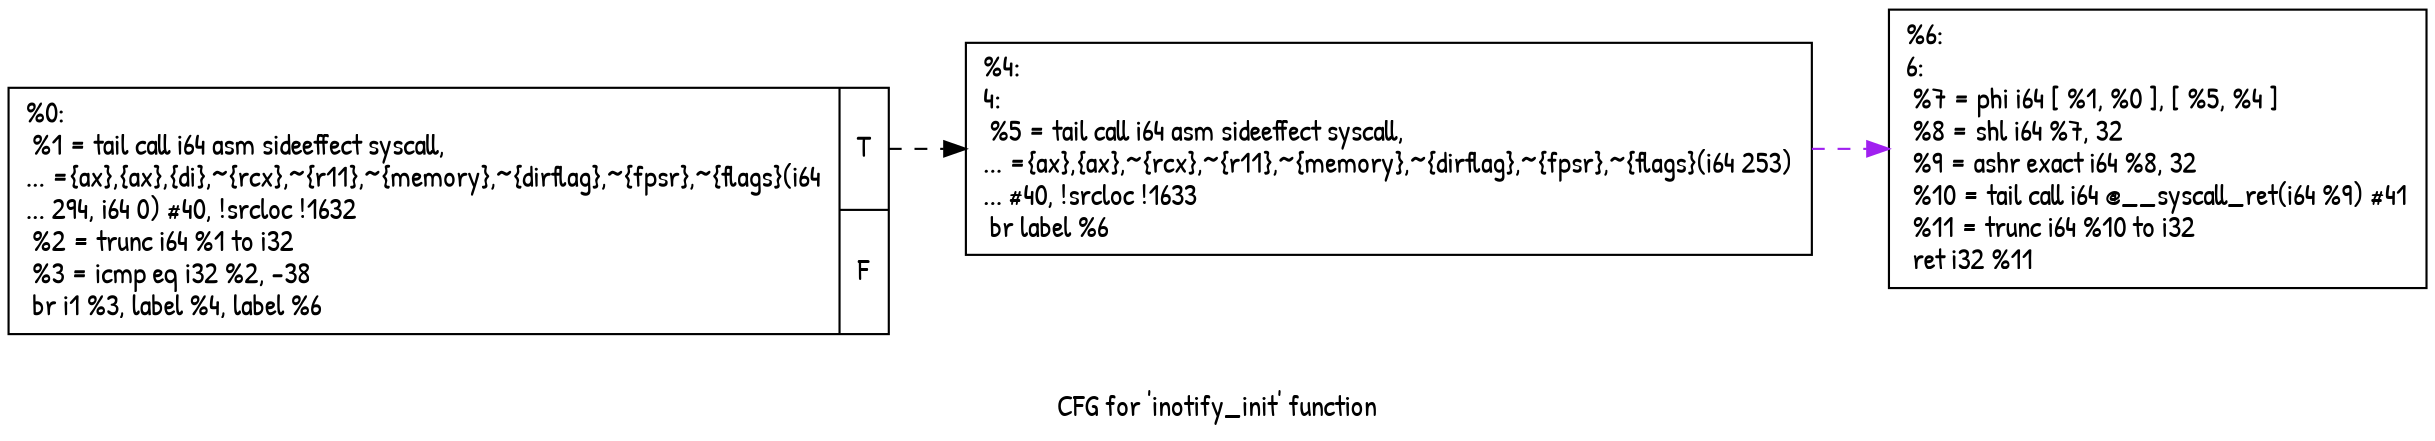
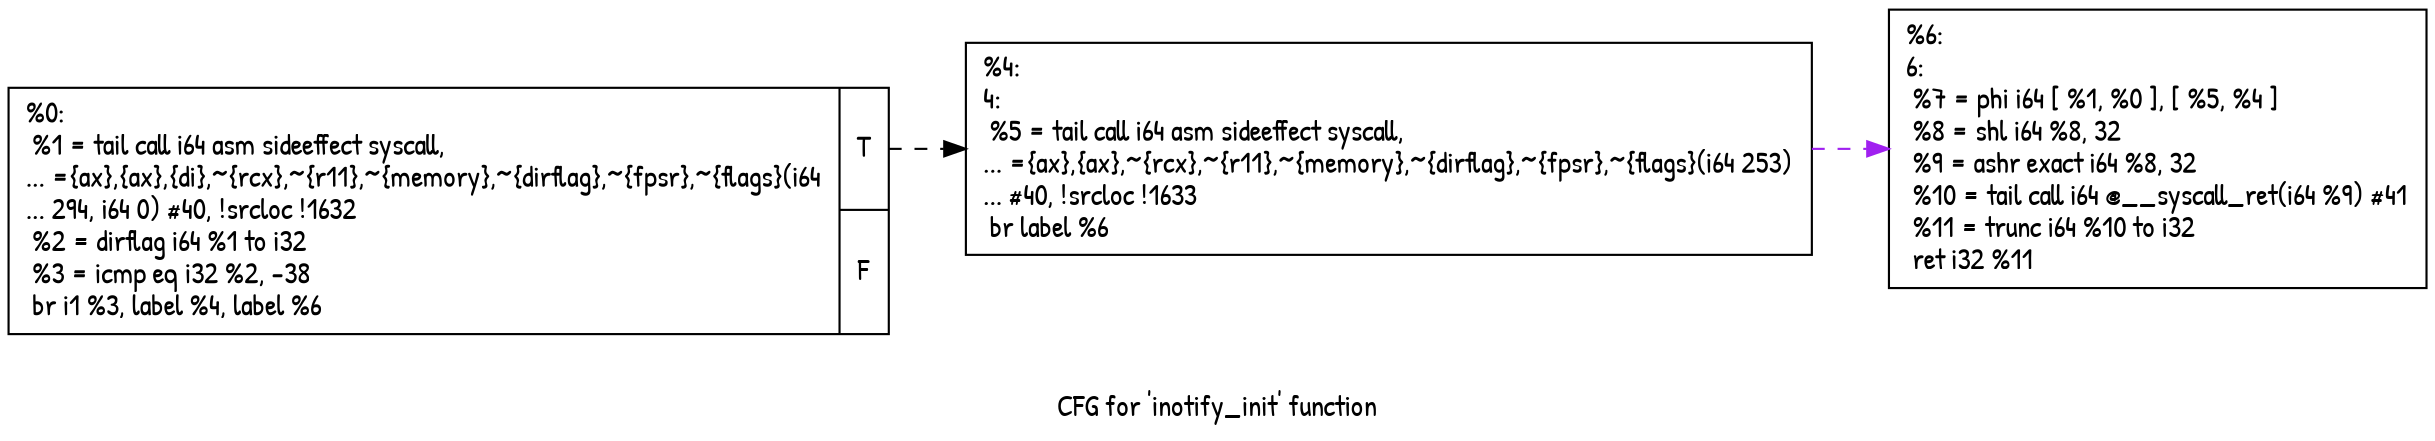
(2015, 132) -> (2014, 132)
(161, 242) -> (167, 242)
